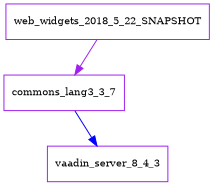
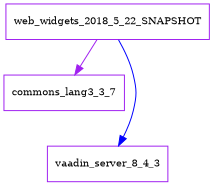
(83, 124) -> (136, 88)
